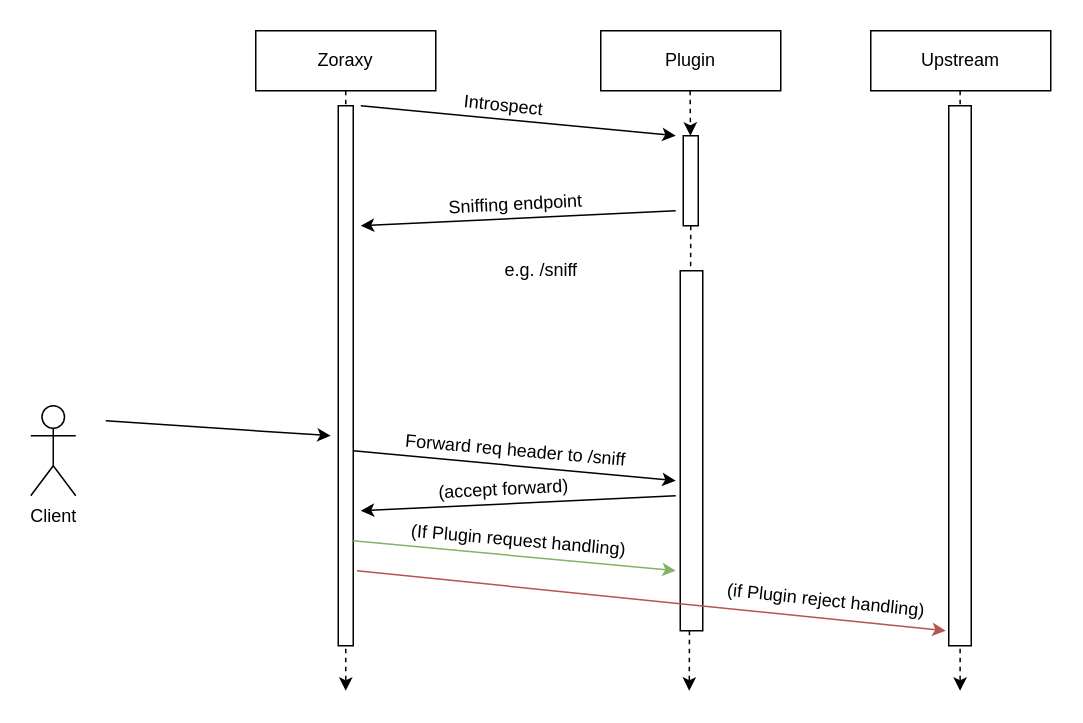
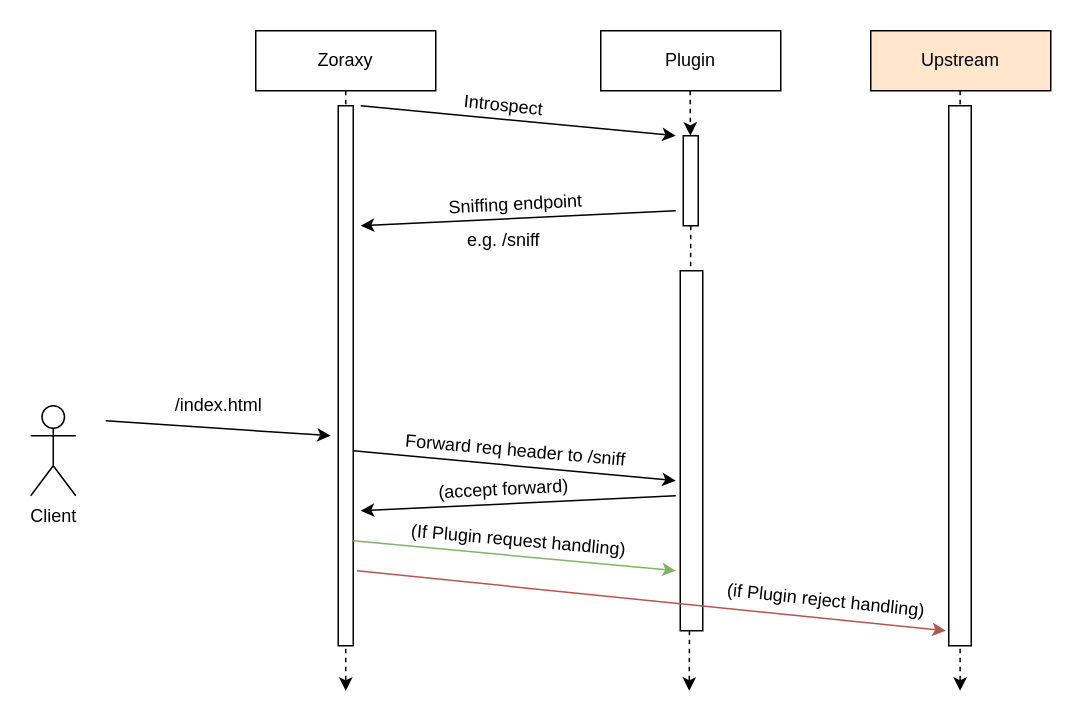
(961, 61) -> (961, 61)
(541, 271) -> (503, 241)
none -> (218, 406)
